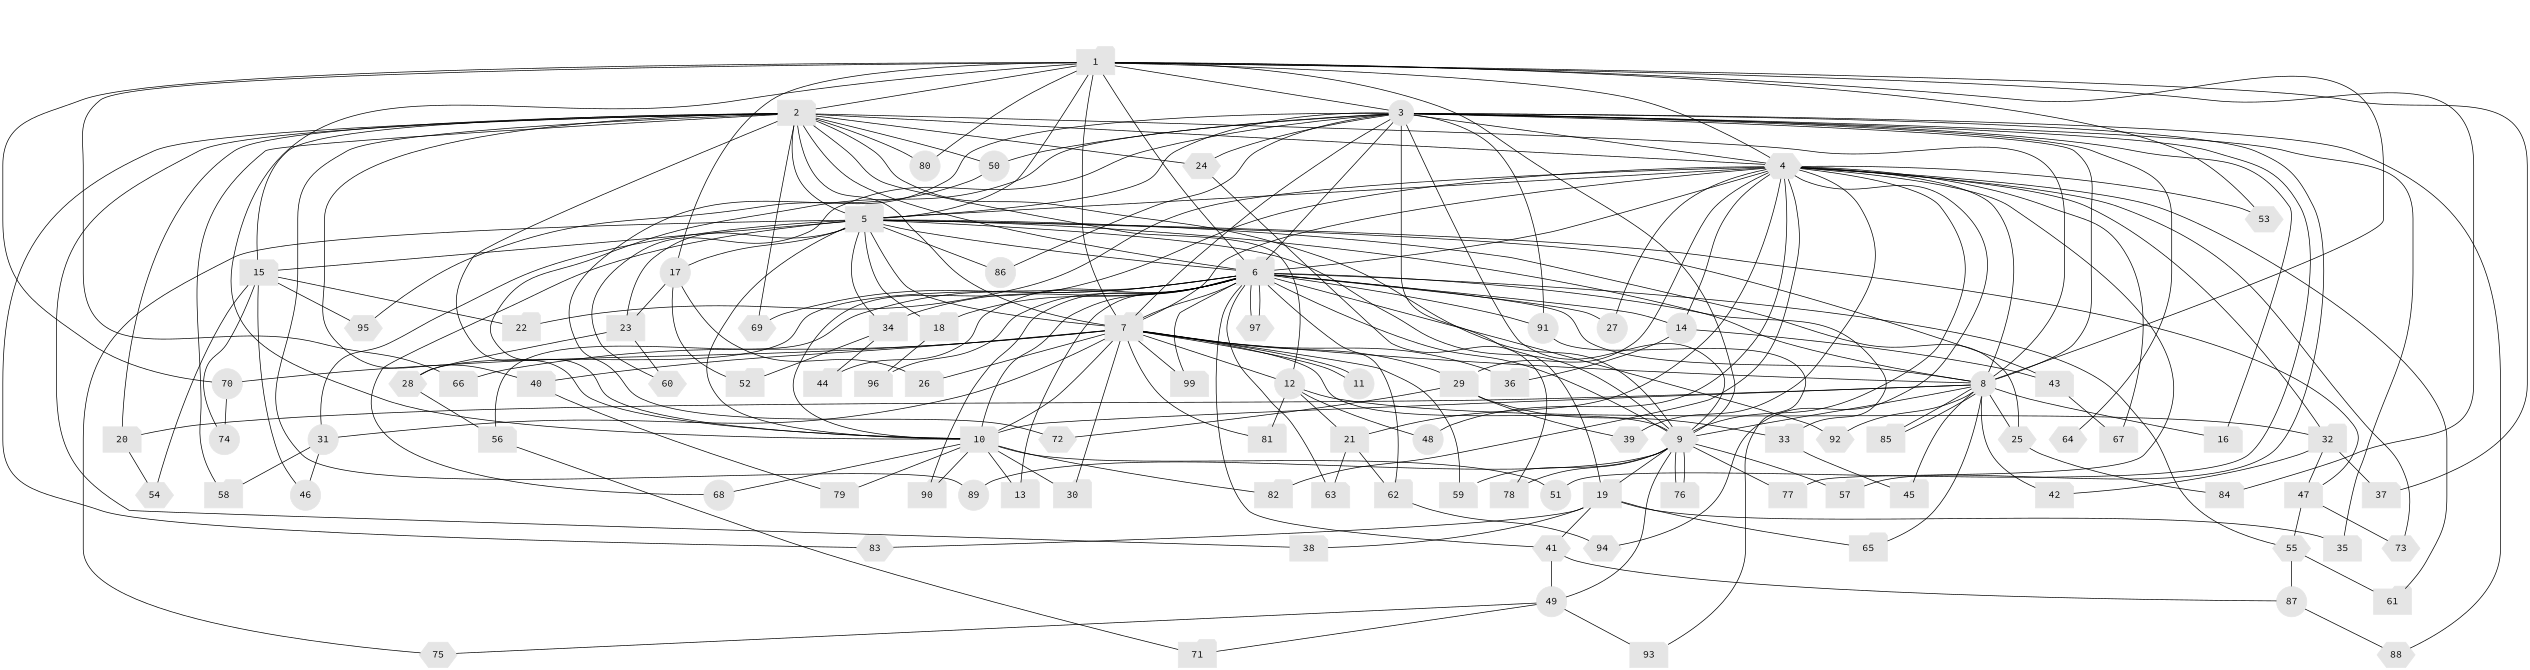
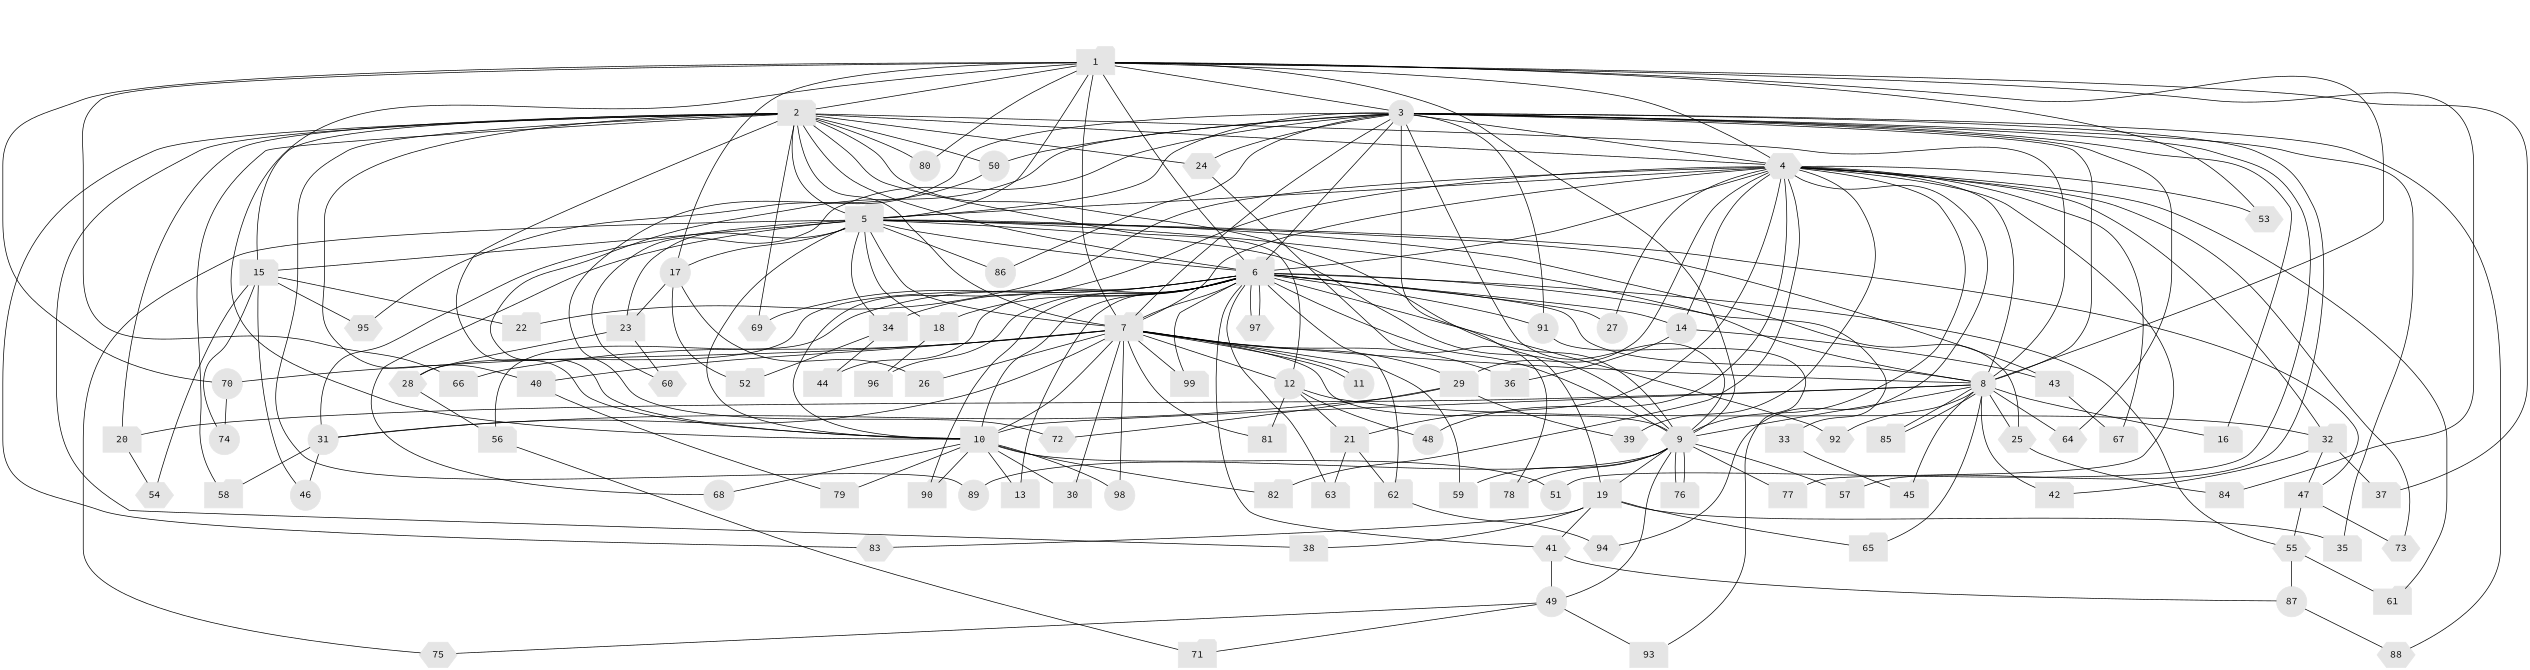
none -> (2024, 411)
(1686, 422) -> (1000, 419)
none -> (1120, 495)
